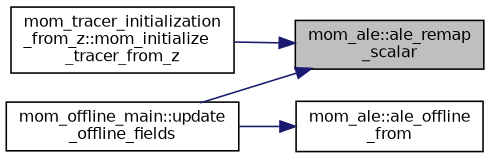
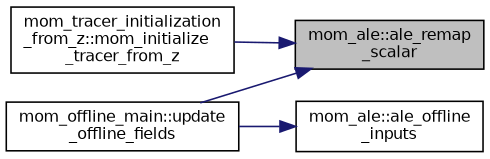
(390, 126) -> (390, 126)
